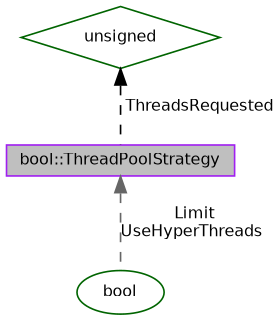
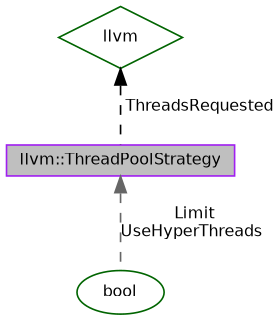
(121, 37) -> (121, 37)
(121, 160) -> (121, 160)
